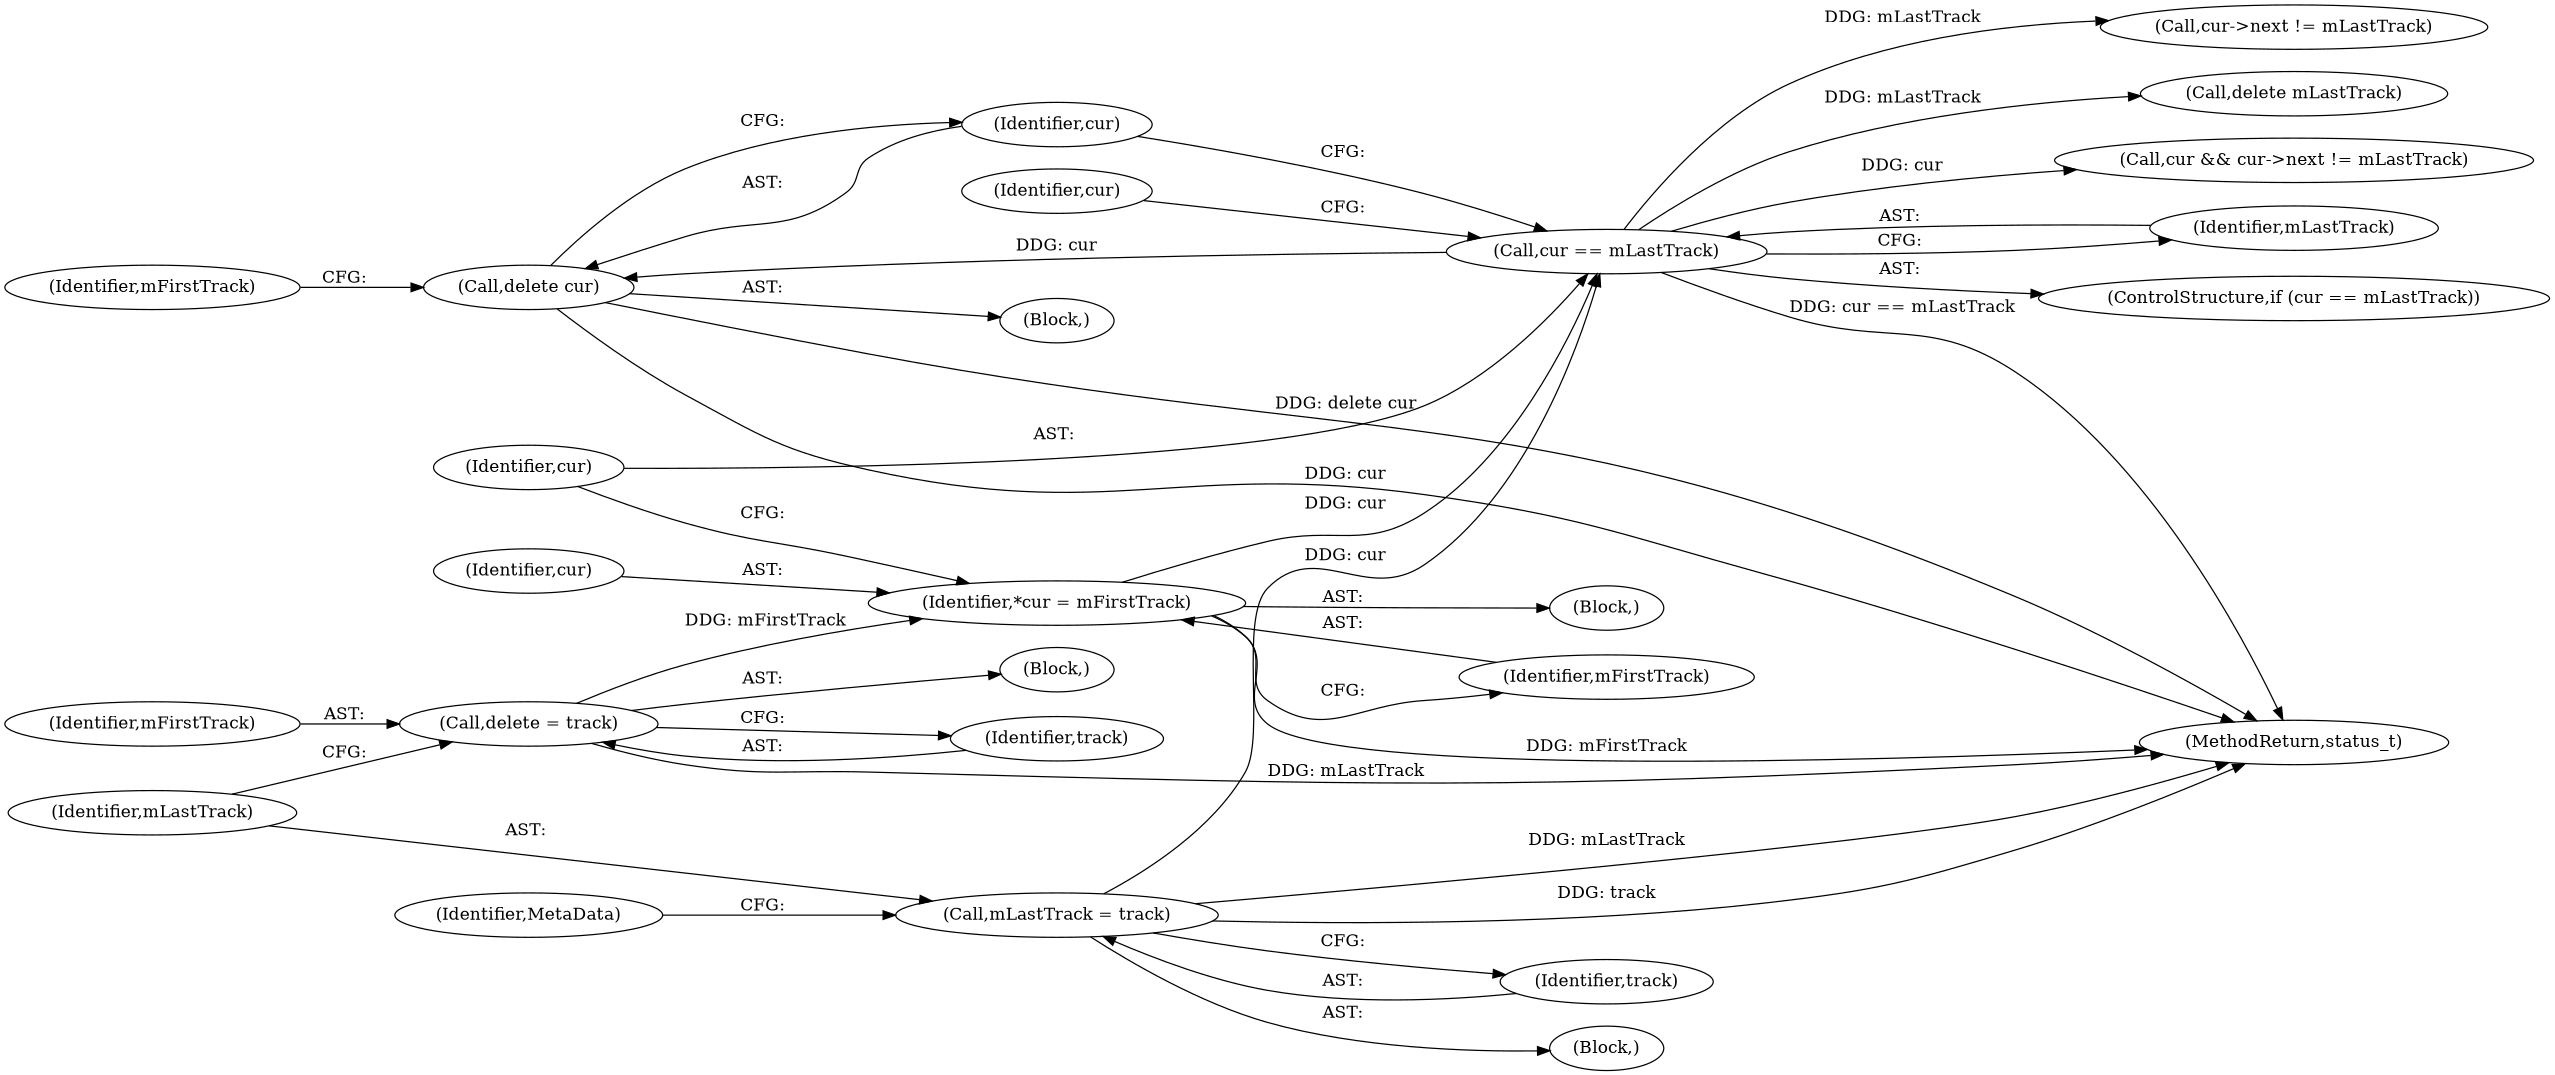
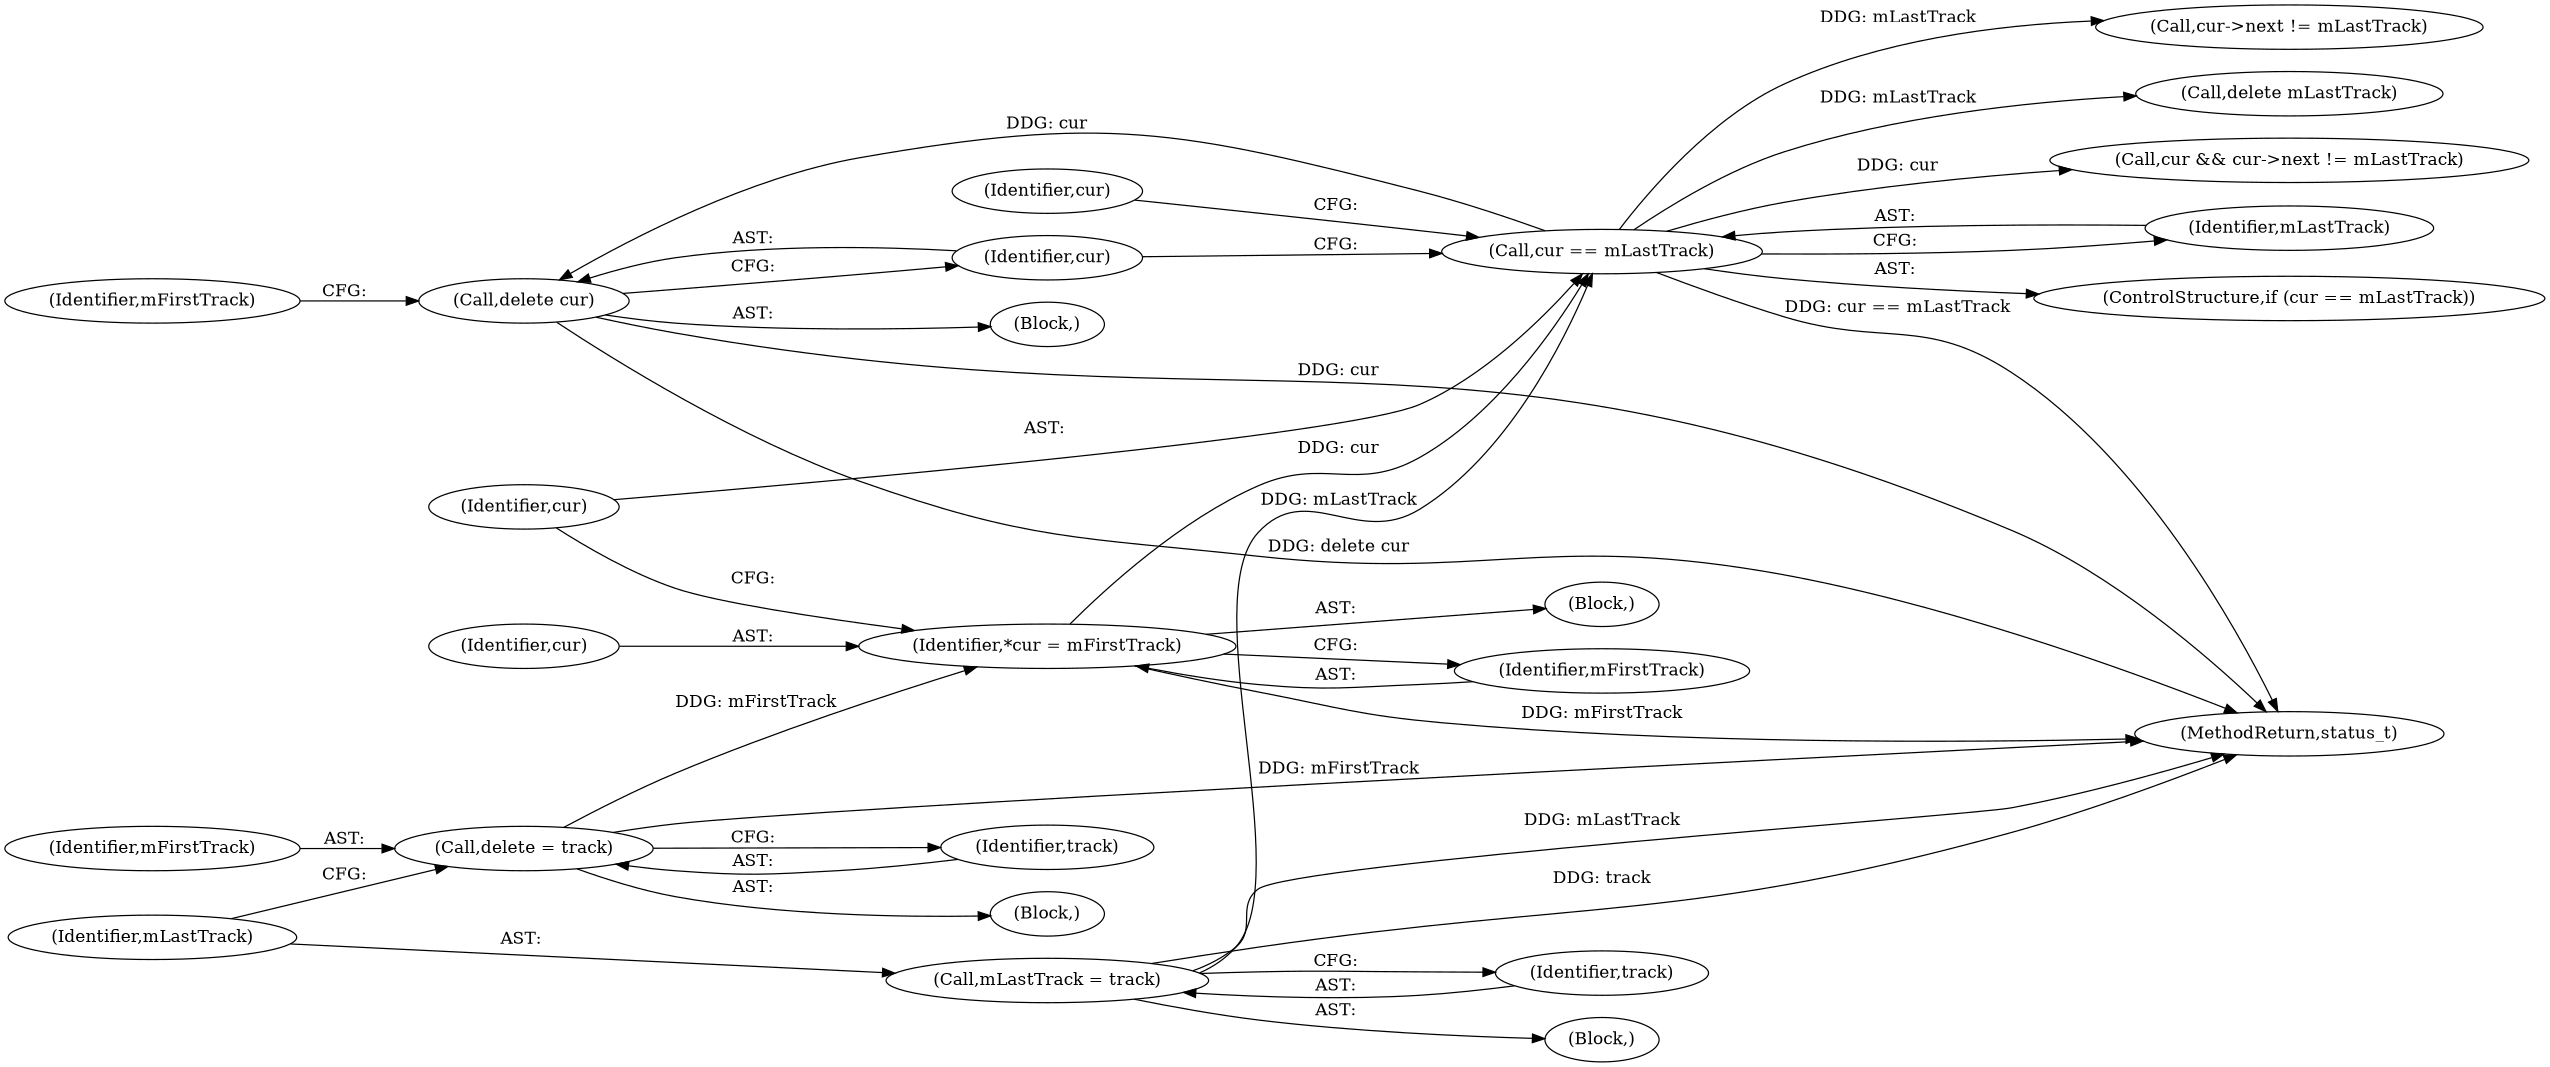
(1346, 556) -> (1339, 500)
(1346, 771) -> (1339, 769)
(529, 915) -> none
